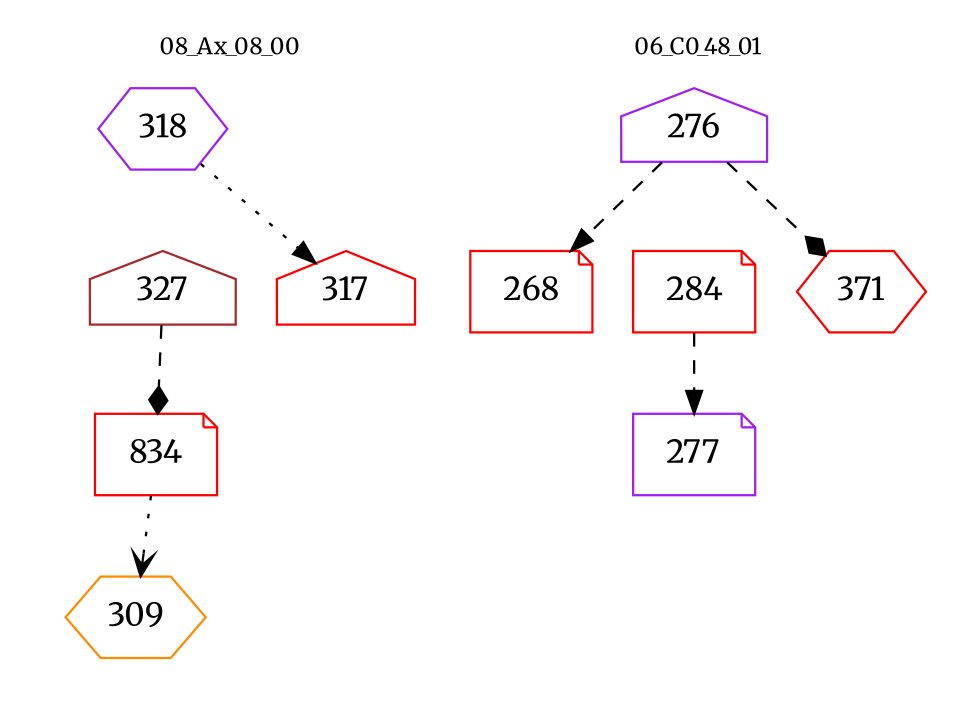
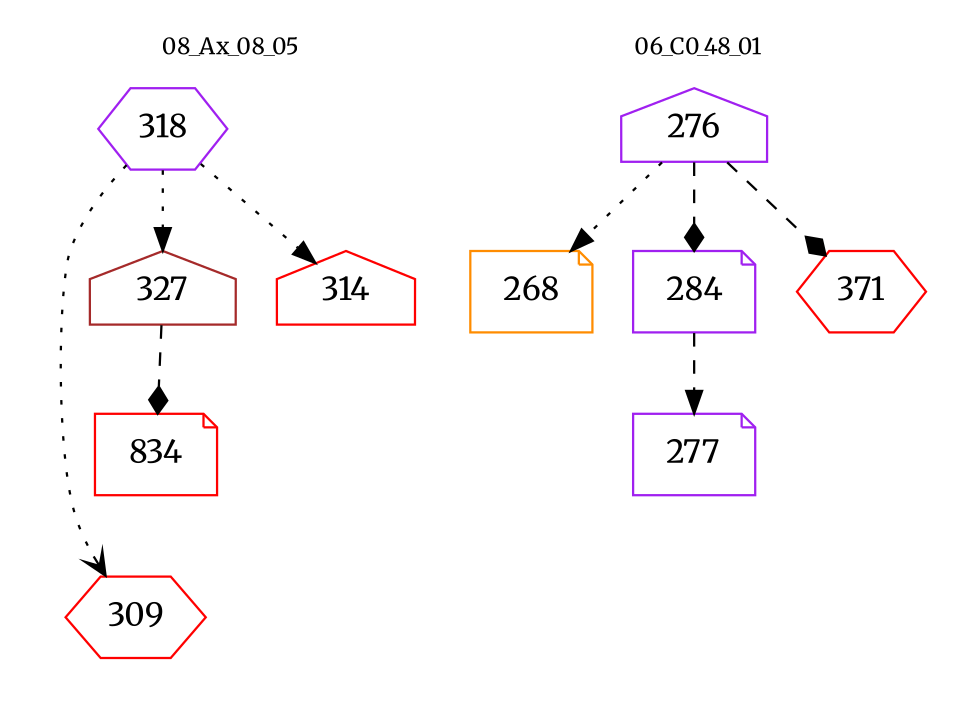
(231, 49) -> (231, 49)
none -> (694, 193)
none -> (163, 199)
(625, 199) -> (625, 199)
(346, 292) -> (346, 292)
(531, 292) -> (531, 292)
(694, 292) -> (694, 292)
(147, 525) -> (61, 354)
(136, 617) -> (136, 617)
